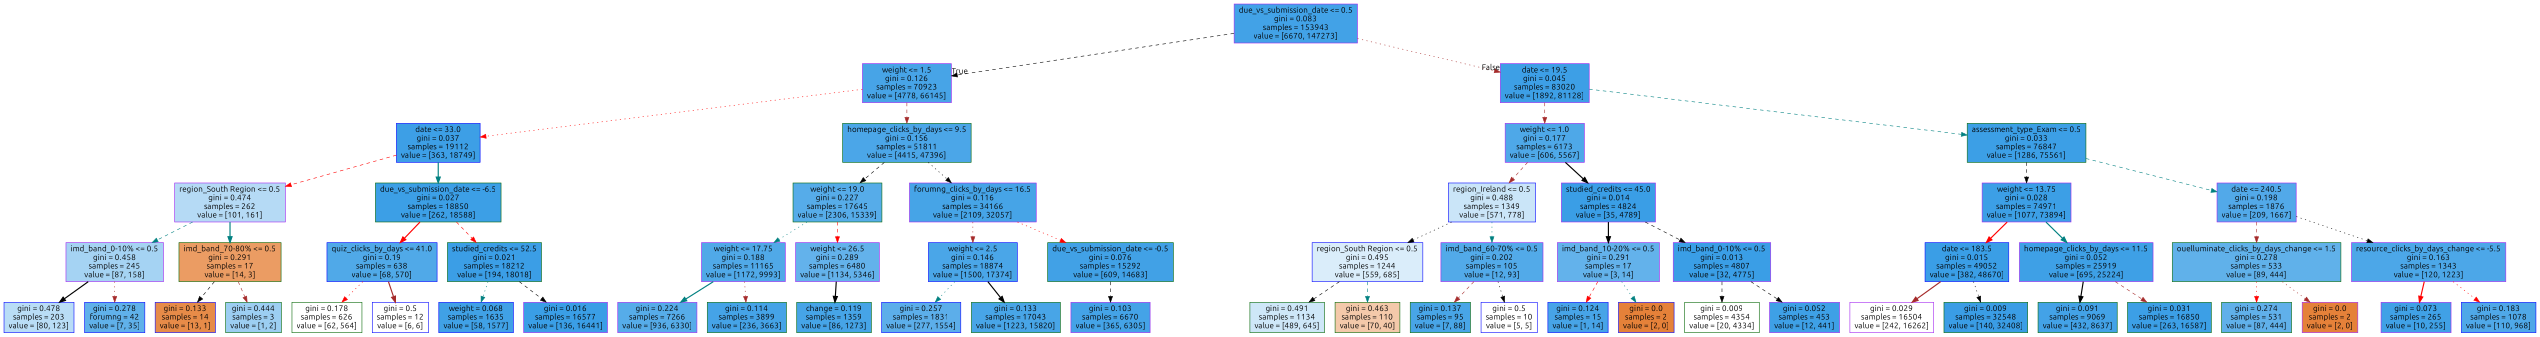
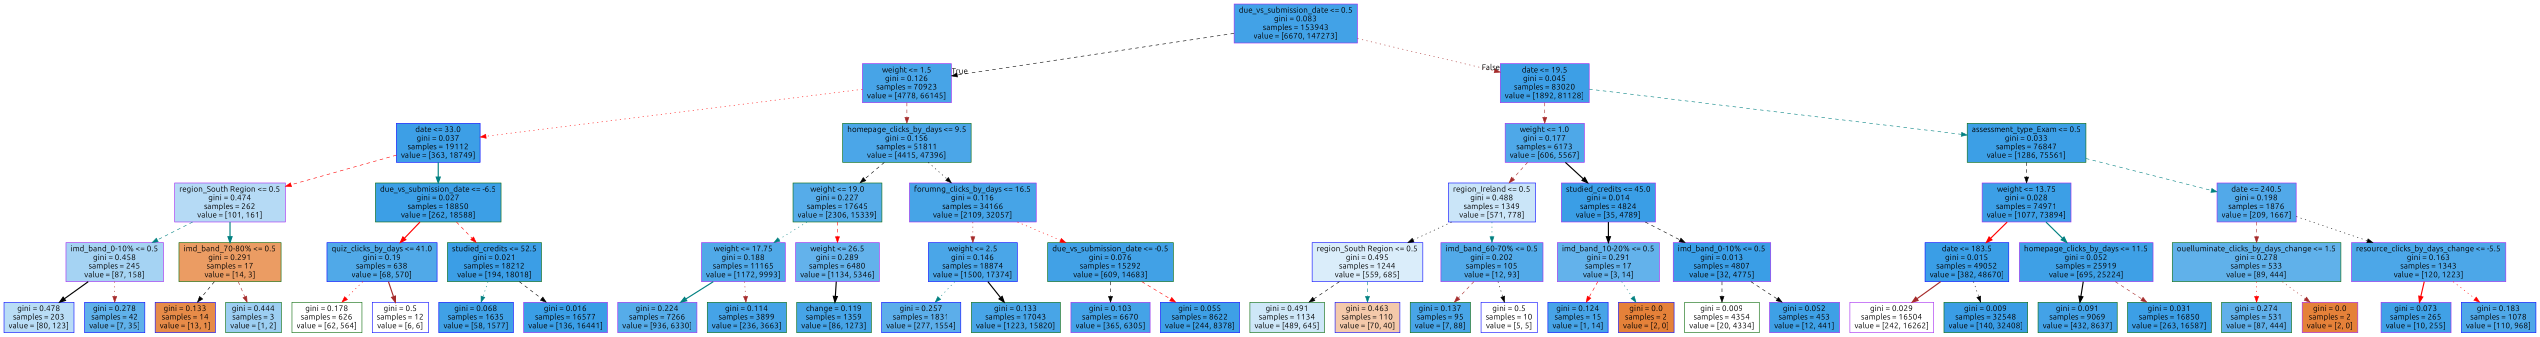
(115, 317) -> (115, 317)
(476, 317) -> (476, 317)
none -> (1200, 317)
(1367, 317) -> (1367, 317)
